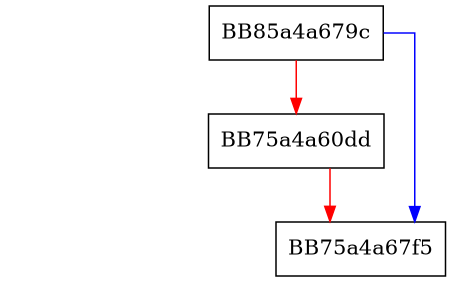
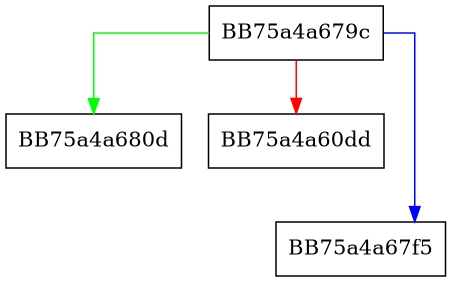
(296, 33) -> (296, 33)
none -> (94, 141)
(330, 187) -> none
